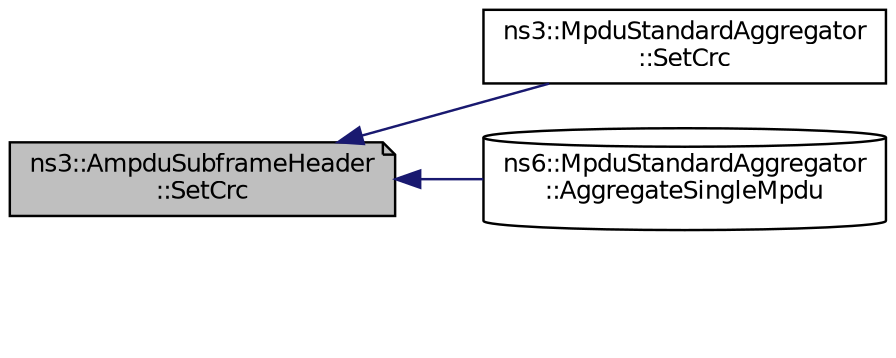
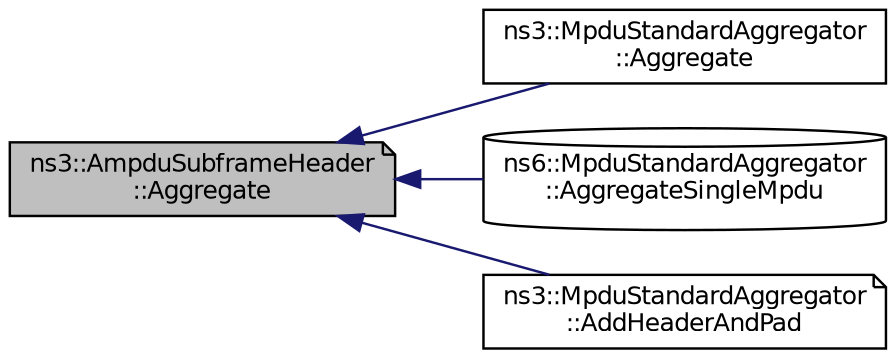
(685, 47) -> (685, 47)
(202, 179) -> (202, 179)
none -> (685, 312)
